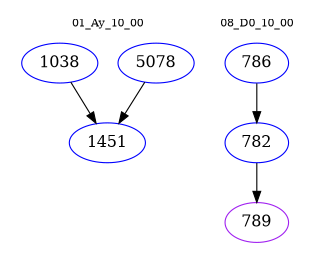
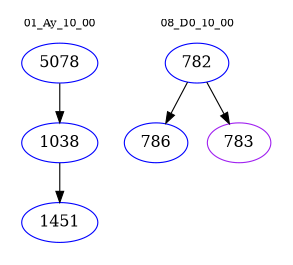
(135, 98) -> (60, 98)
(257, 98) -> (179, 98)
(257, 222) -> (239, 143)
